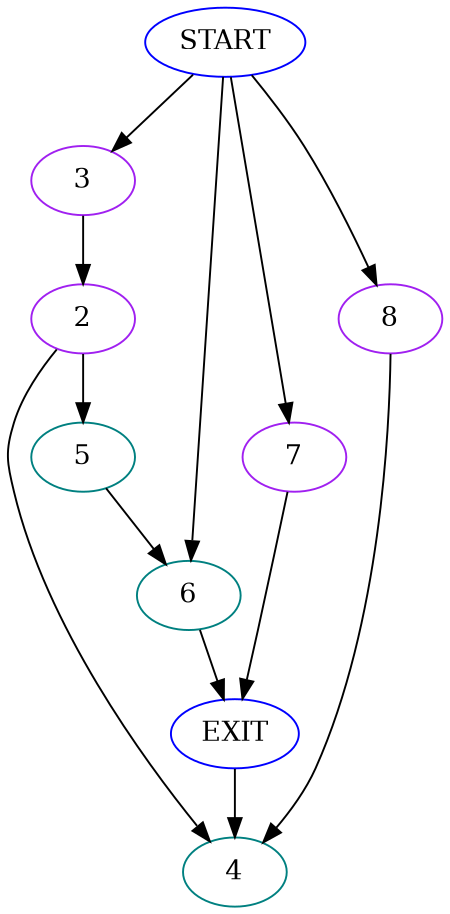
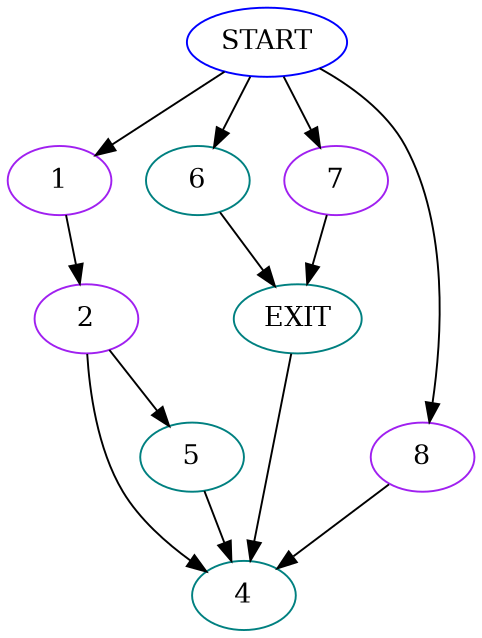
(83, 181) -> (60, 181)
(130, 519) -> (214, 517)
(235, 734) -> (298, 319)
